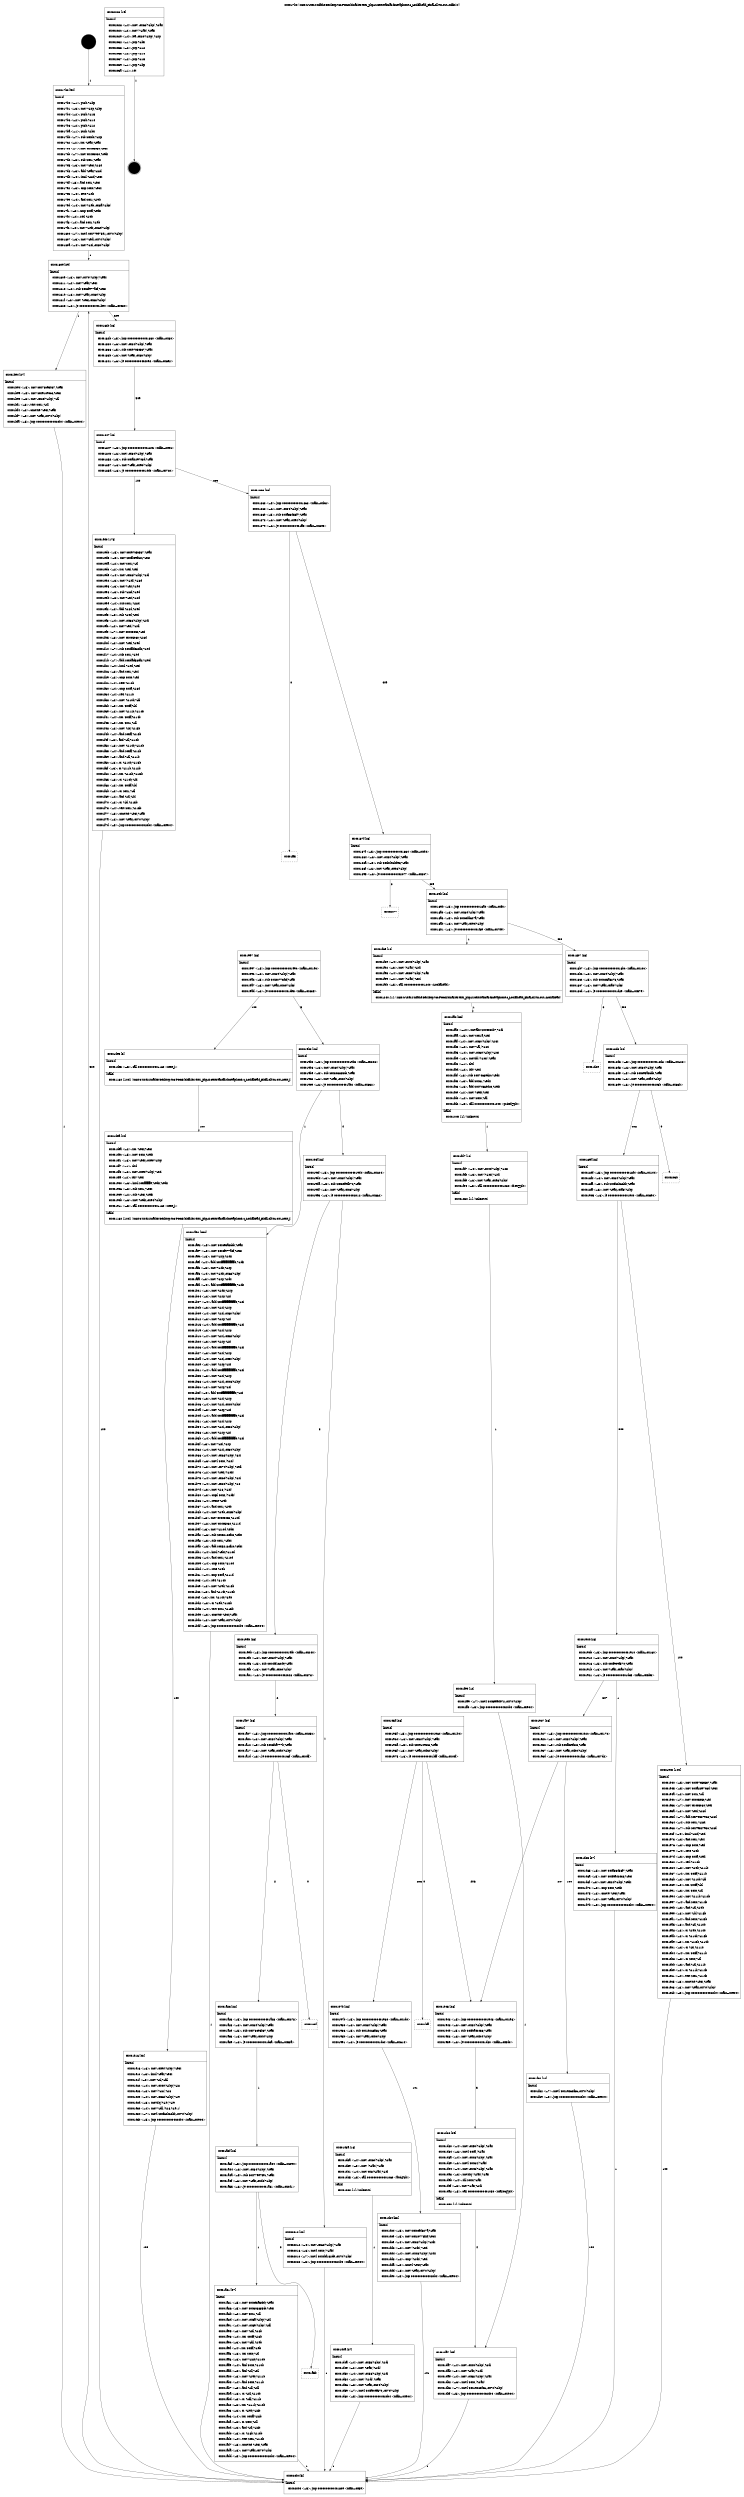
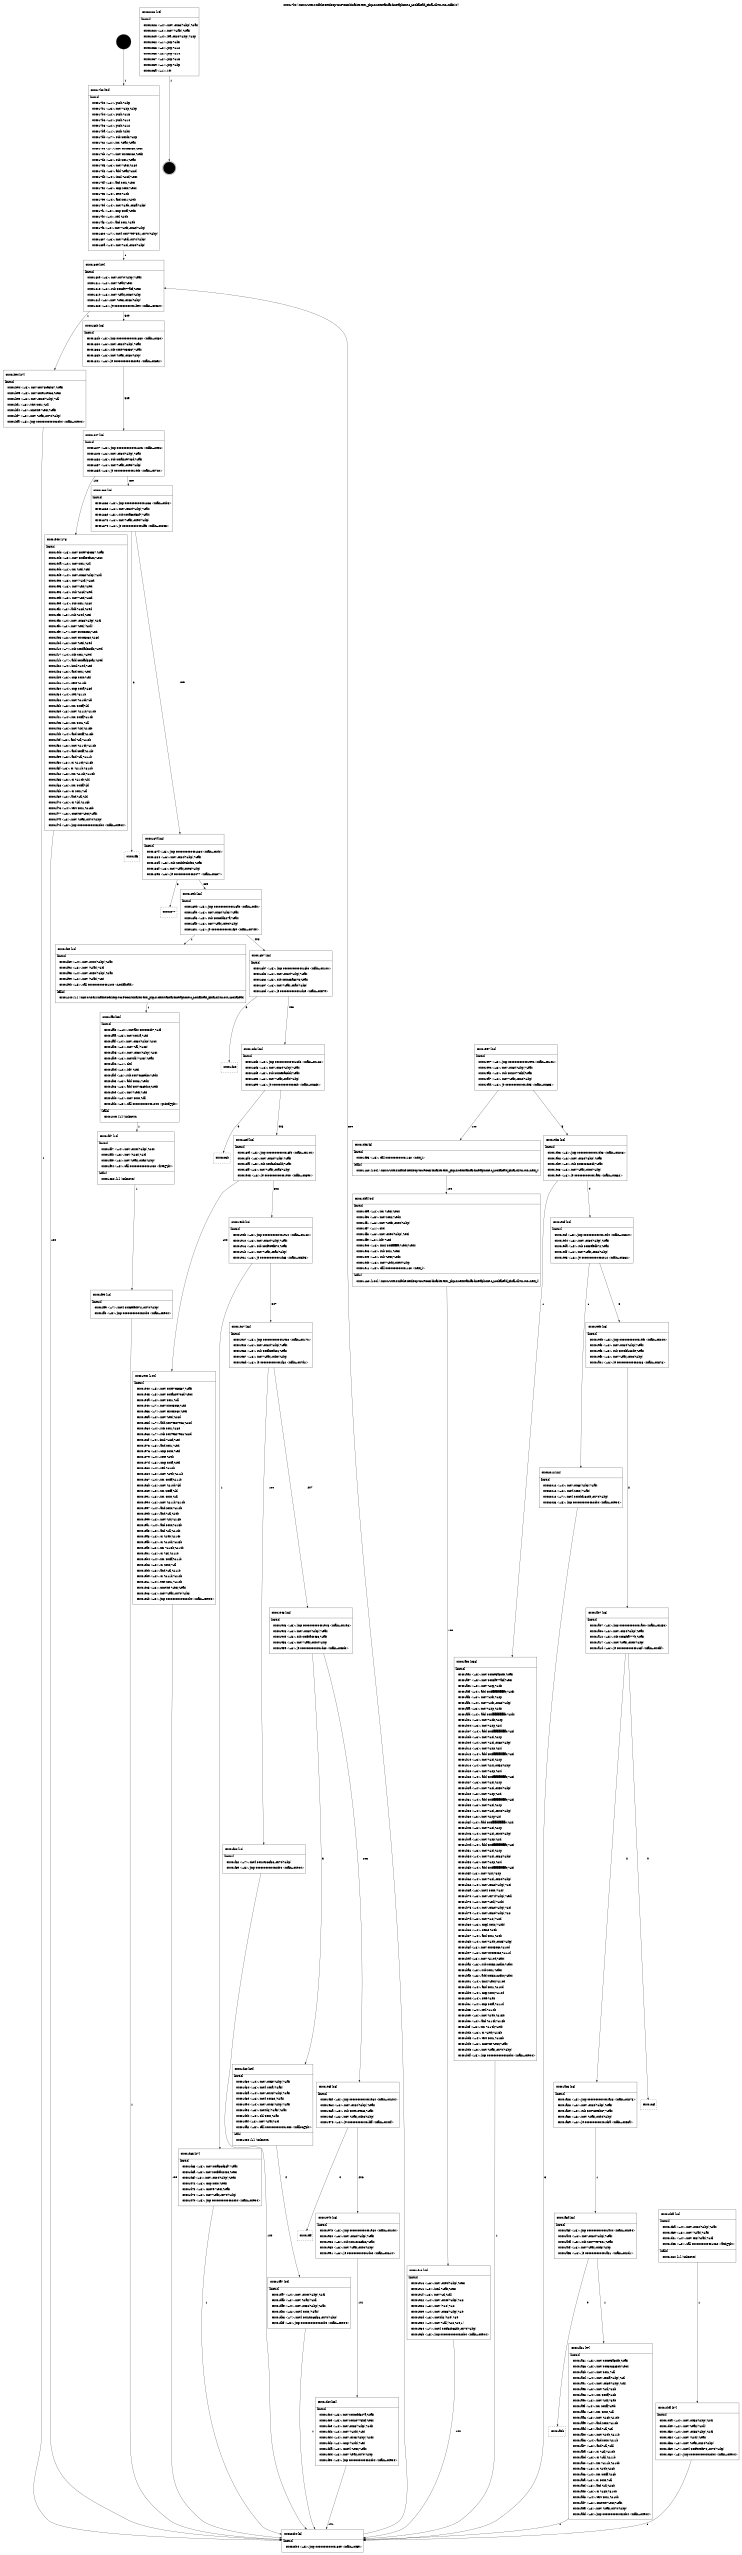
(449, 1881) -> (358, 1865)
(524, 2031) -> (130, 1983)
(326, 2373) -> (545, 2177)
